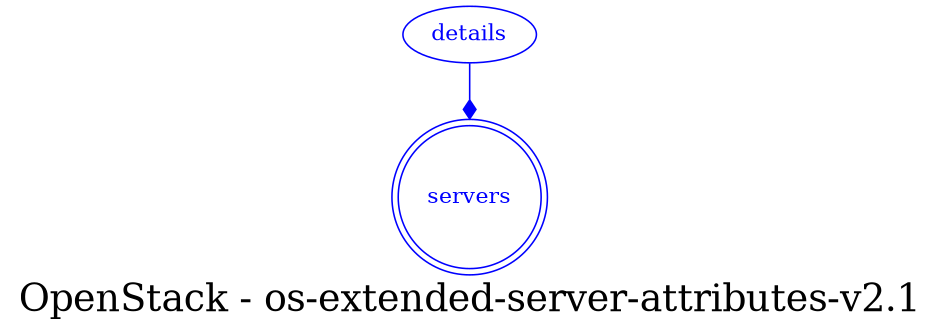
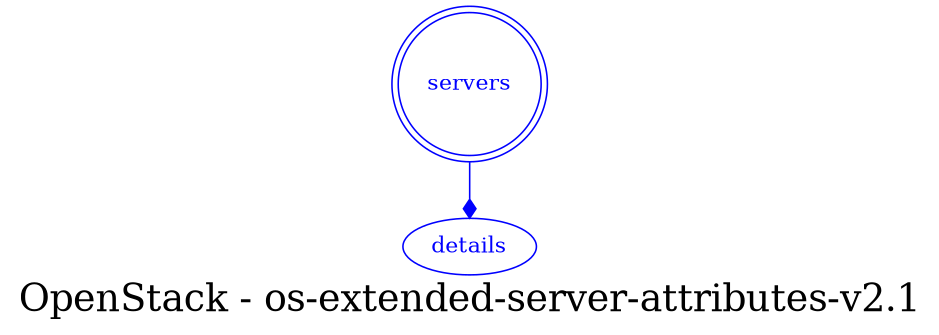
(470, 81) -> (470, 180)
